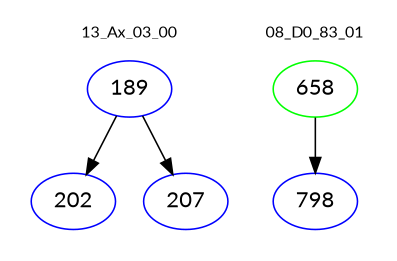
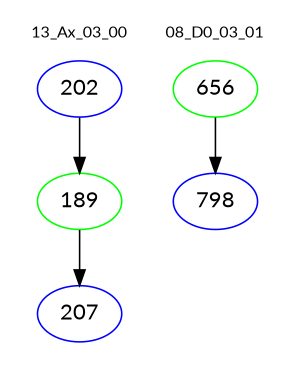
(315, 34) -> (215, 34)
(130, 89) -> (80, 201)
(315, 89) -> (215, 89)
(105, 138) -> (80, 138)
